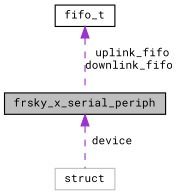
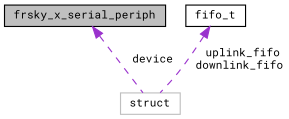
(85, 65) -> (183, 66)
